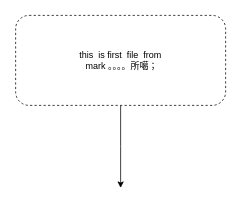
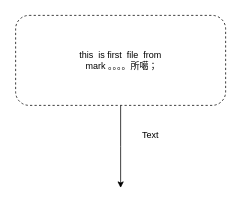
none -> (150, 135)
